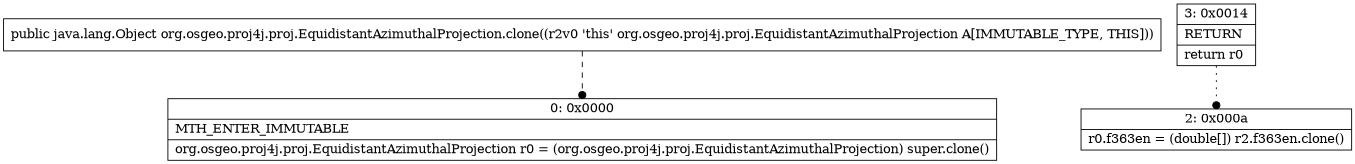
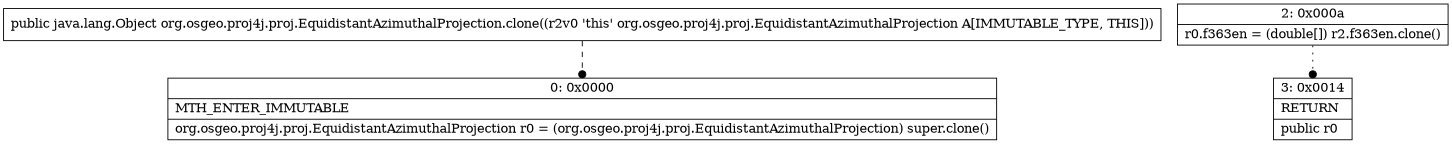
(1214, 55) -> (1309, 129)
(1216, 84) -> (1313, 58)
